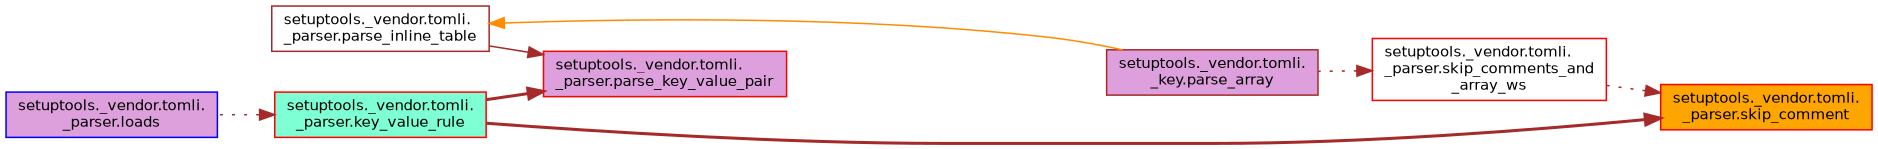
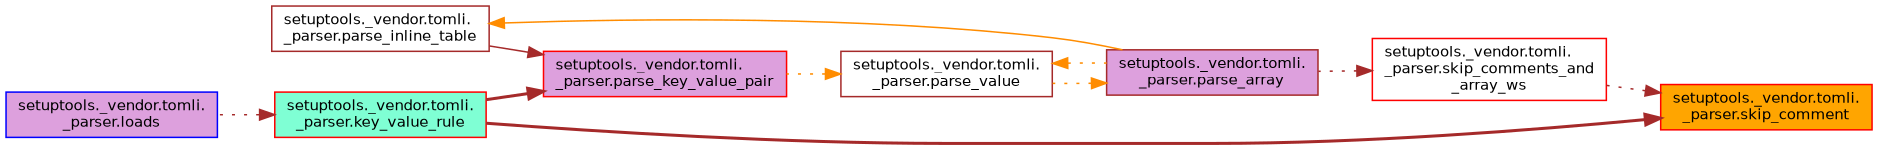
(1212, 72) -> (1212, 72)
none -> (947, 74)
